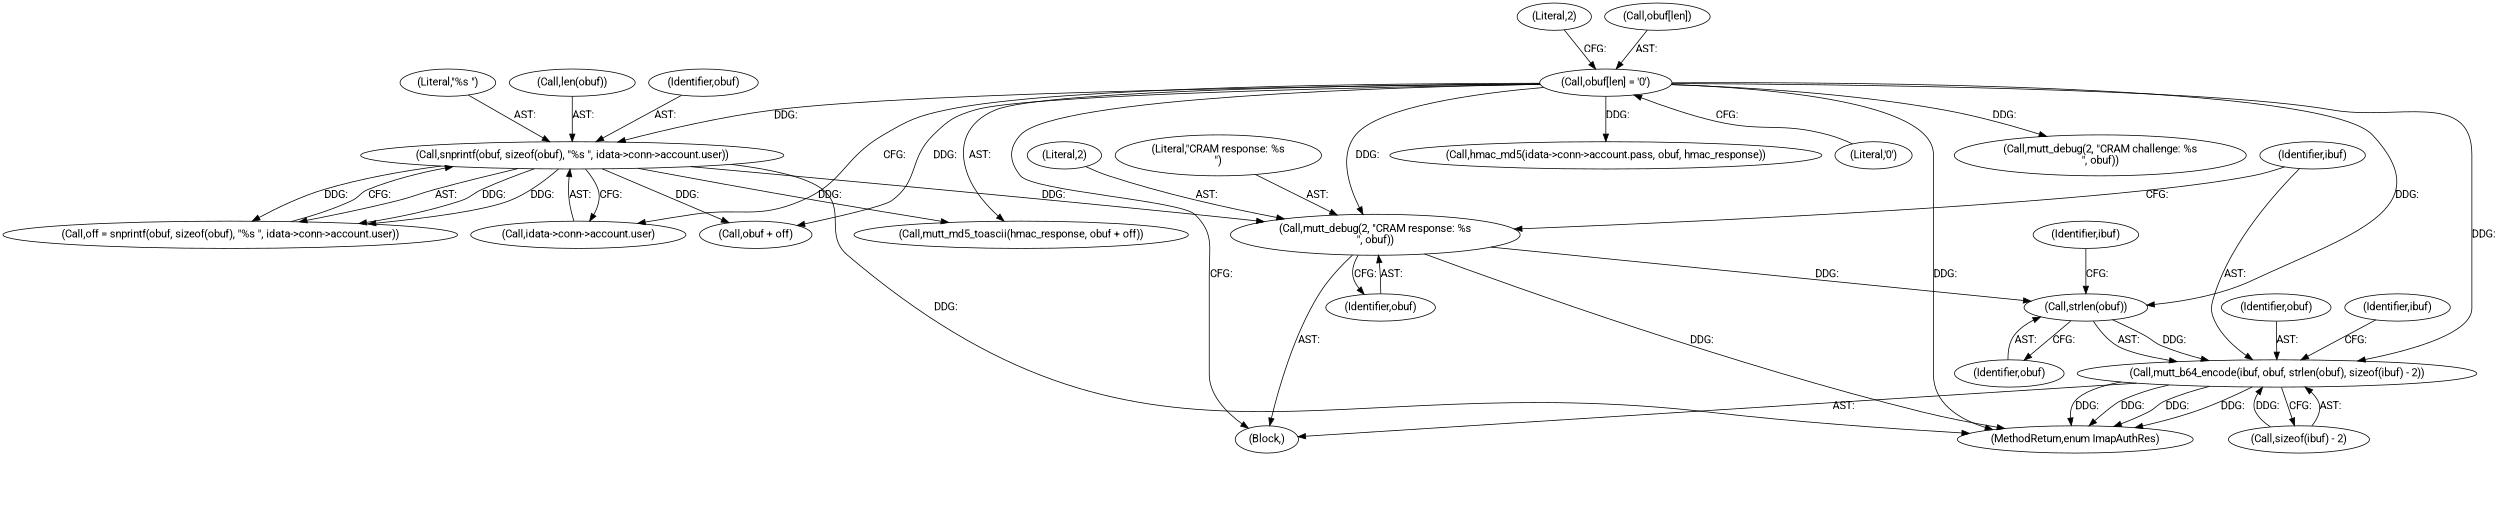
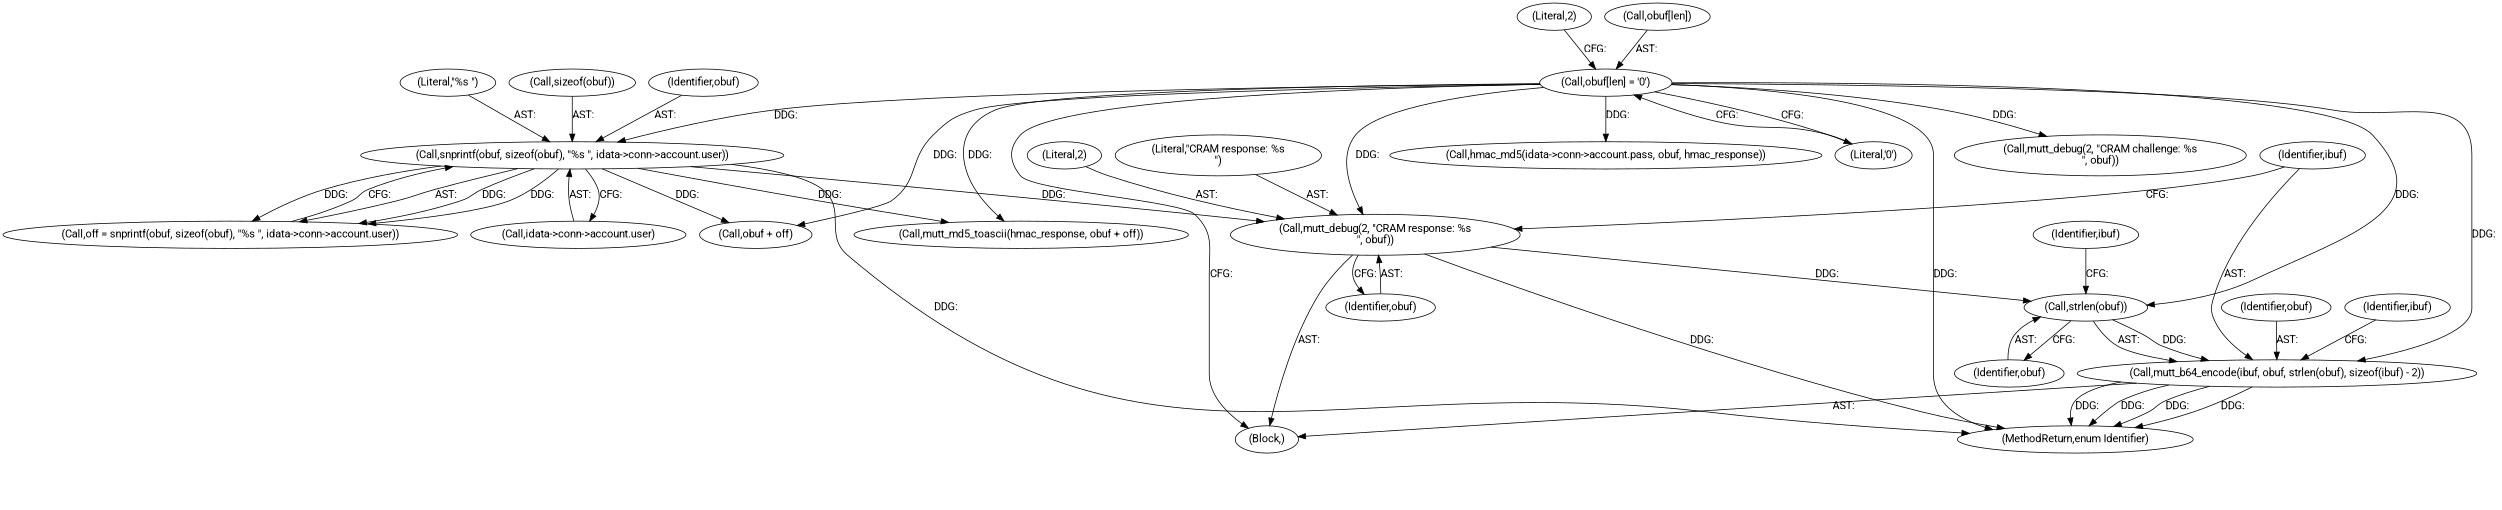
(572, 83) -> (572, 83)
(961, 108) -> (1750, 113)
(982, 155) -> (982, 155)
(2075, 439) -> (2075, 439)
(2299, 439) -> none
